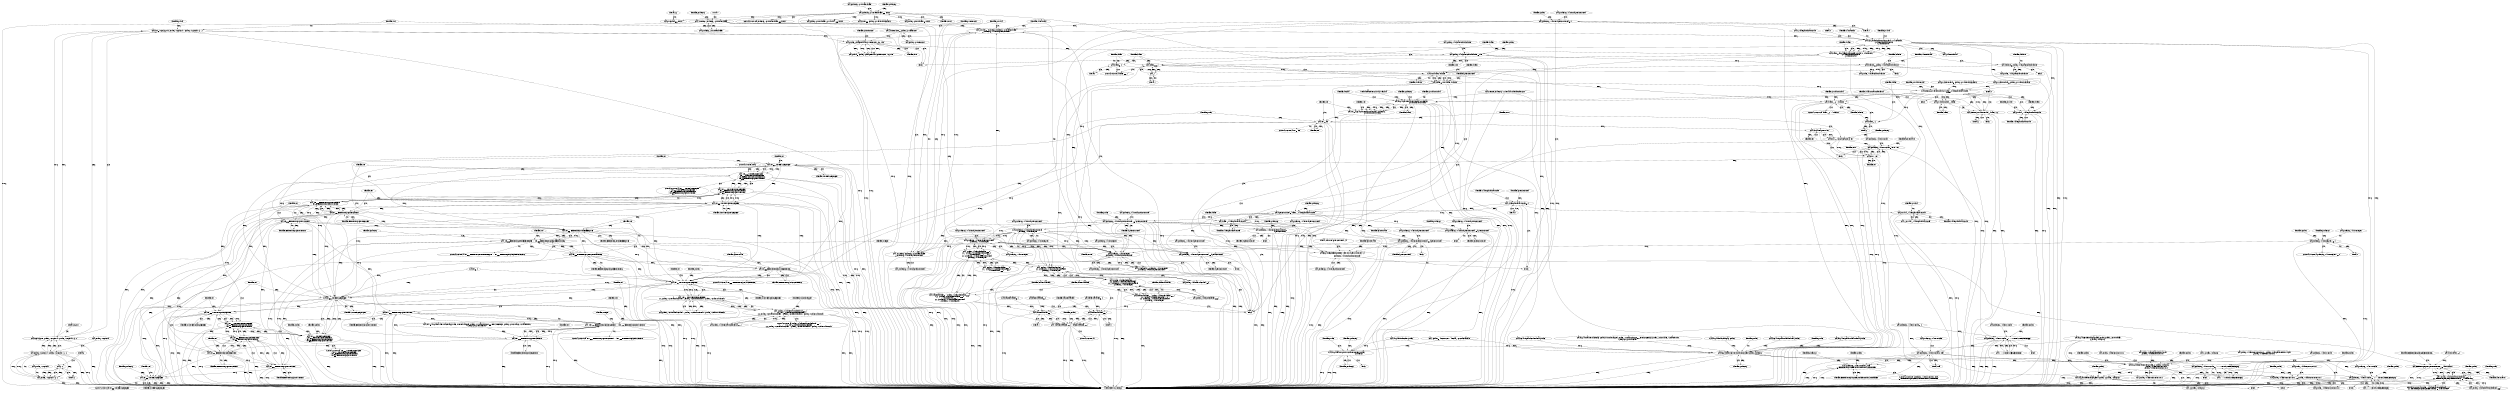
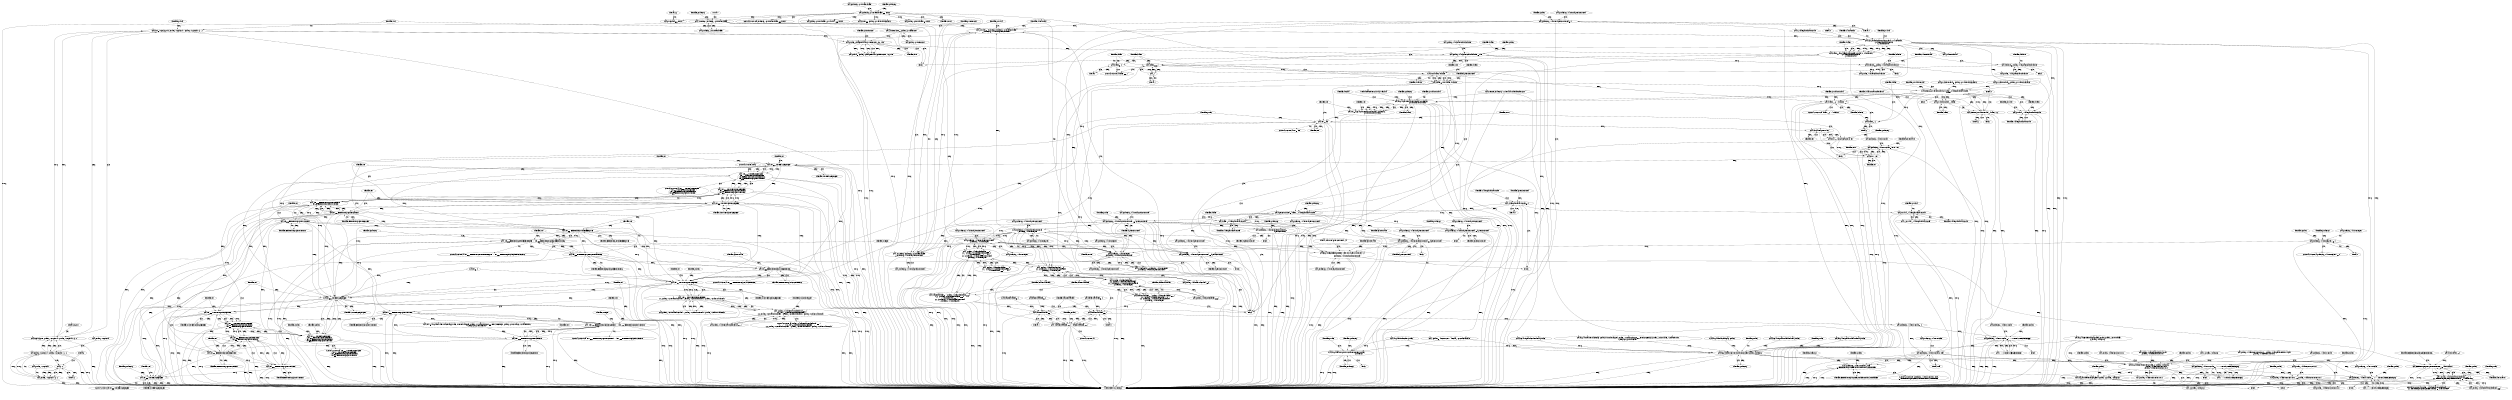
(1653, 67) -> none
(1861, 143) -> (1834, 134)
(1014, 196) -> (1028, 219)
(1101, 352) -> (1501, 320)
(68, 364) -> (54, 359)
